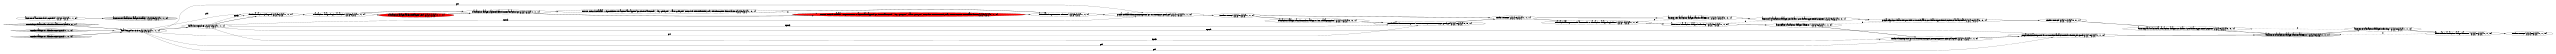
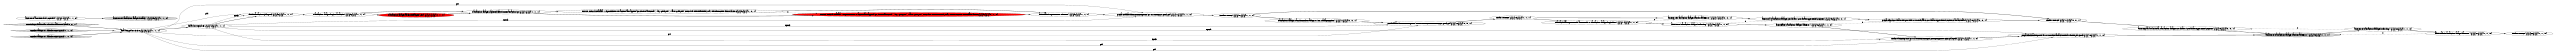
(1374, 17) -> (1651, 11)
